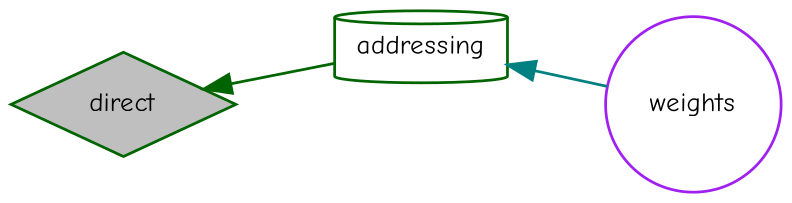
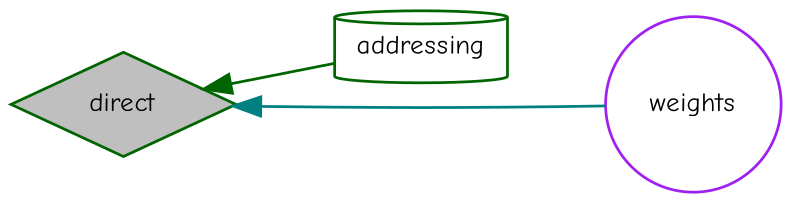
(571, 79) -> (434, 108)
